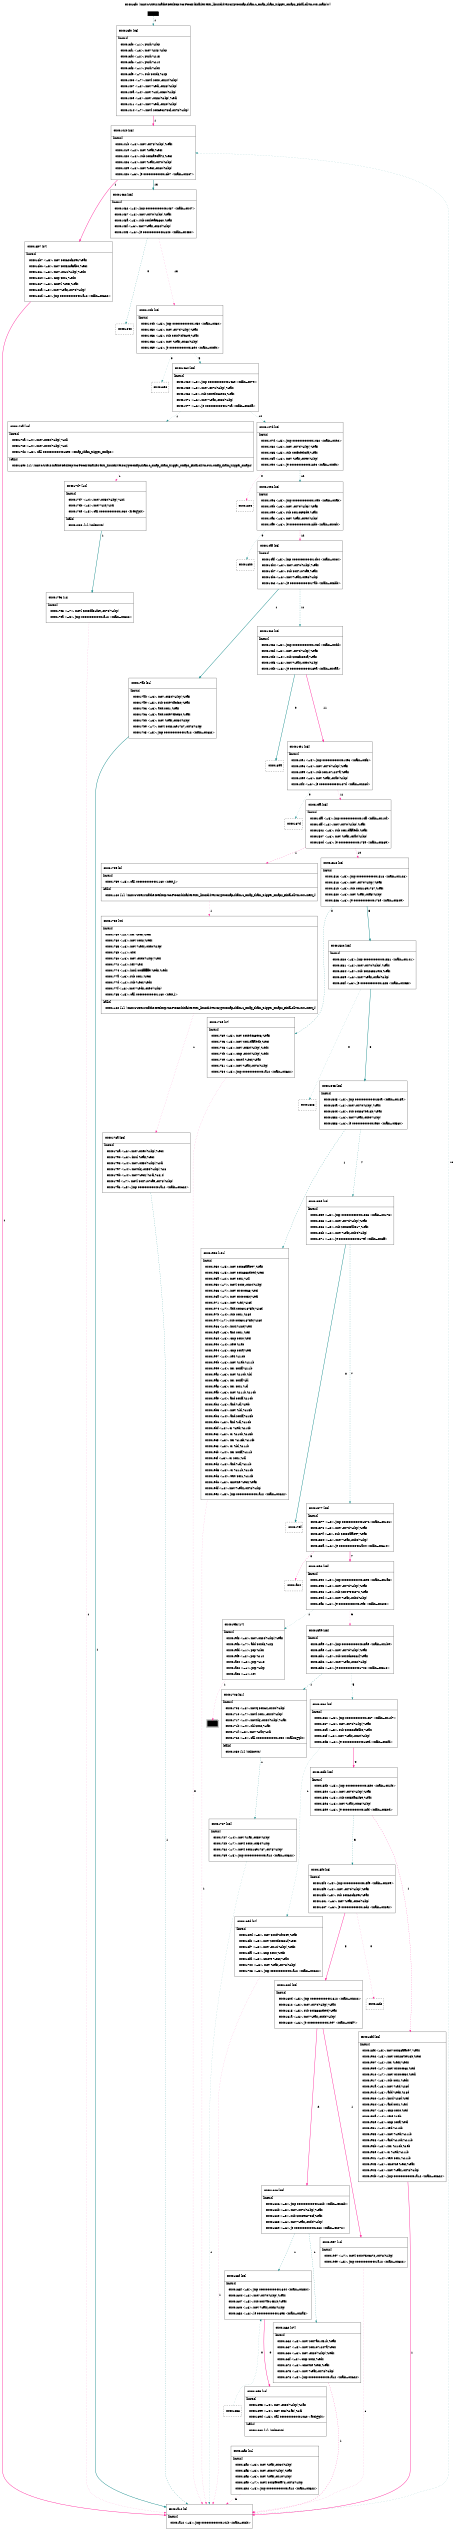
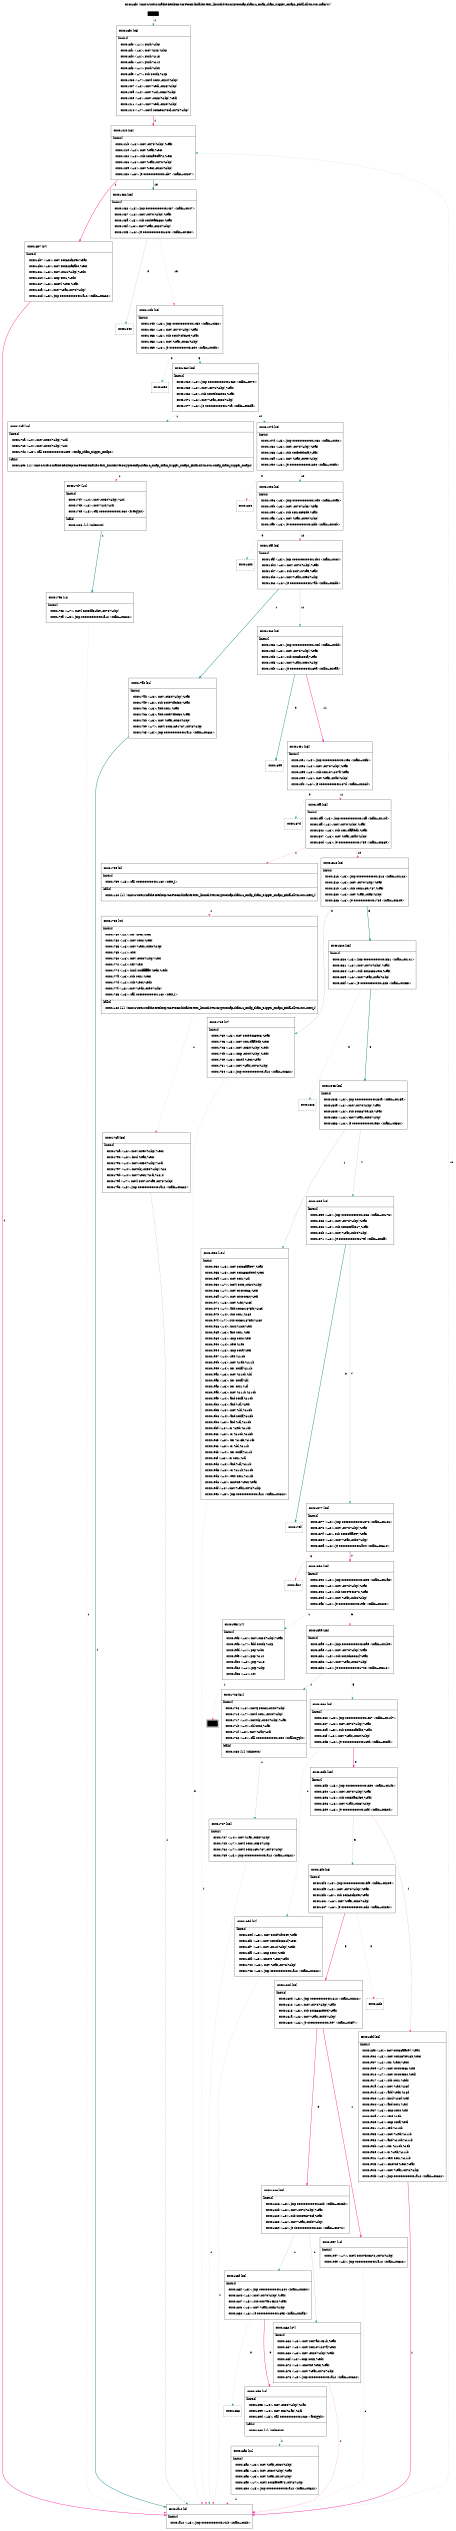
(257, 2368) -> (238, 2361)
none -> (280, 2440)
(236, 2499) -> (236, 2499)
